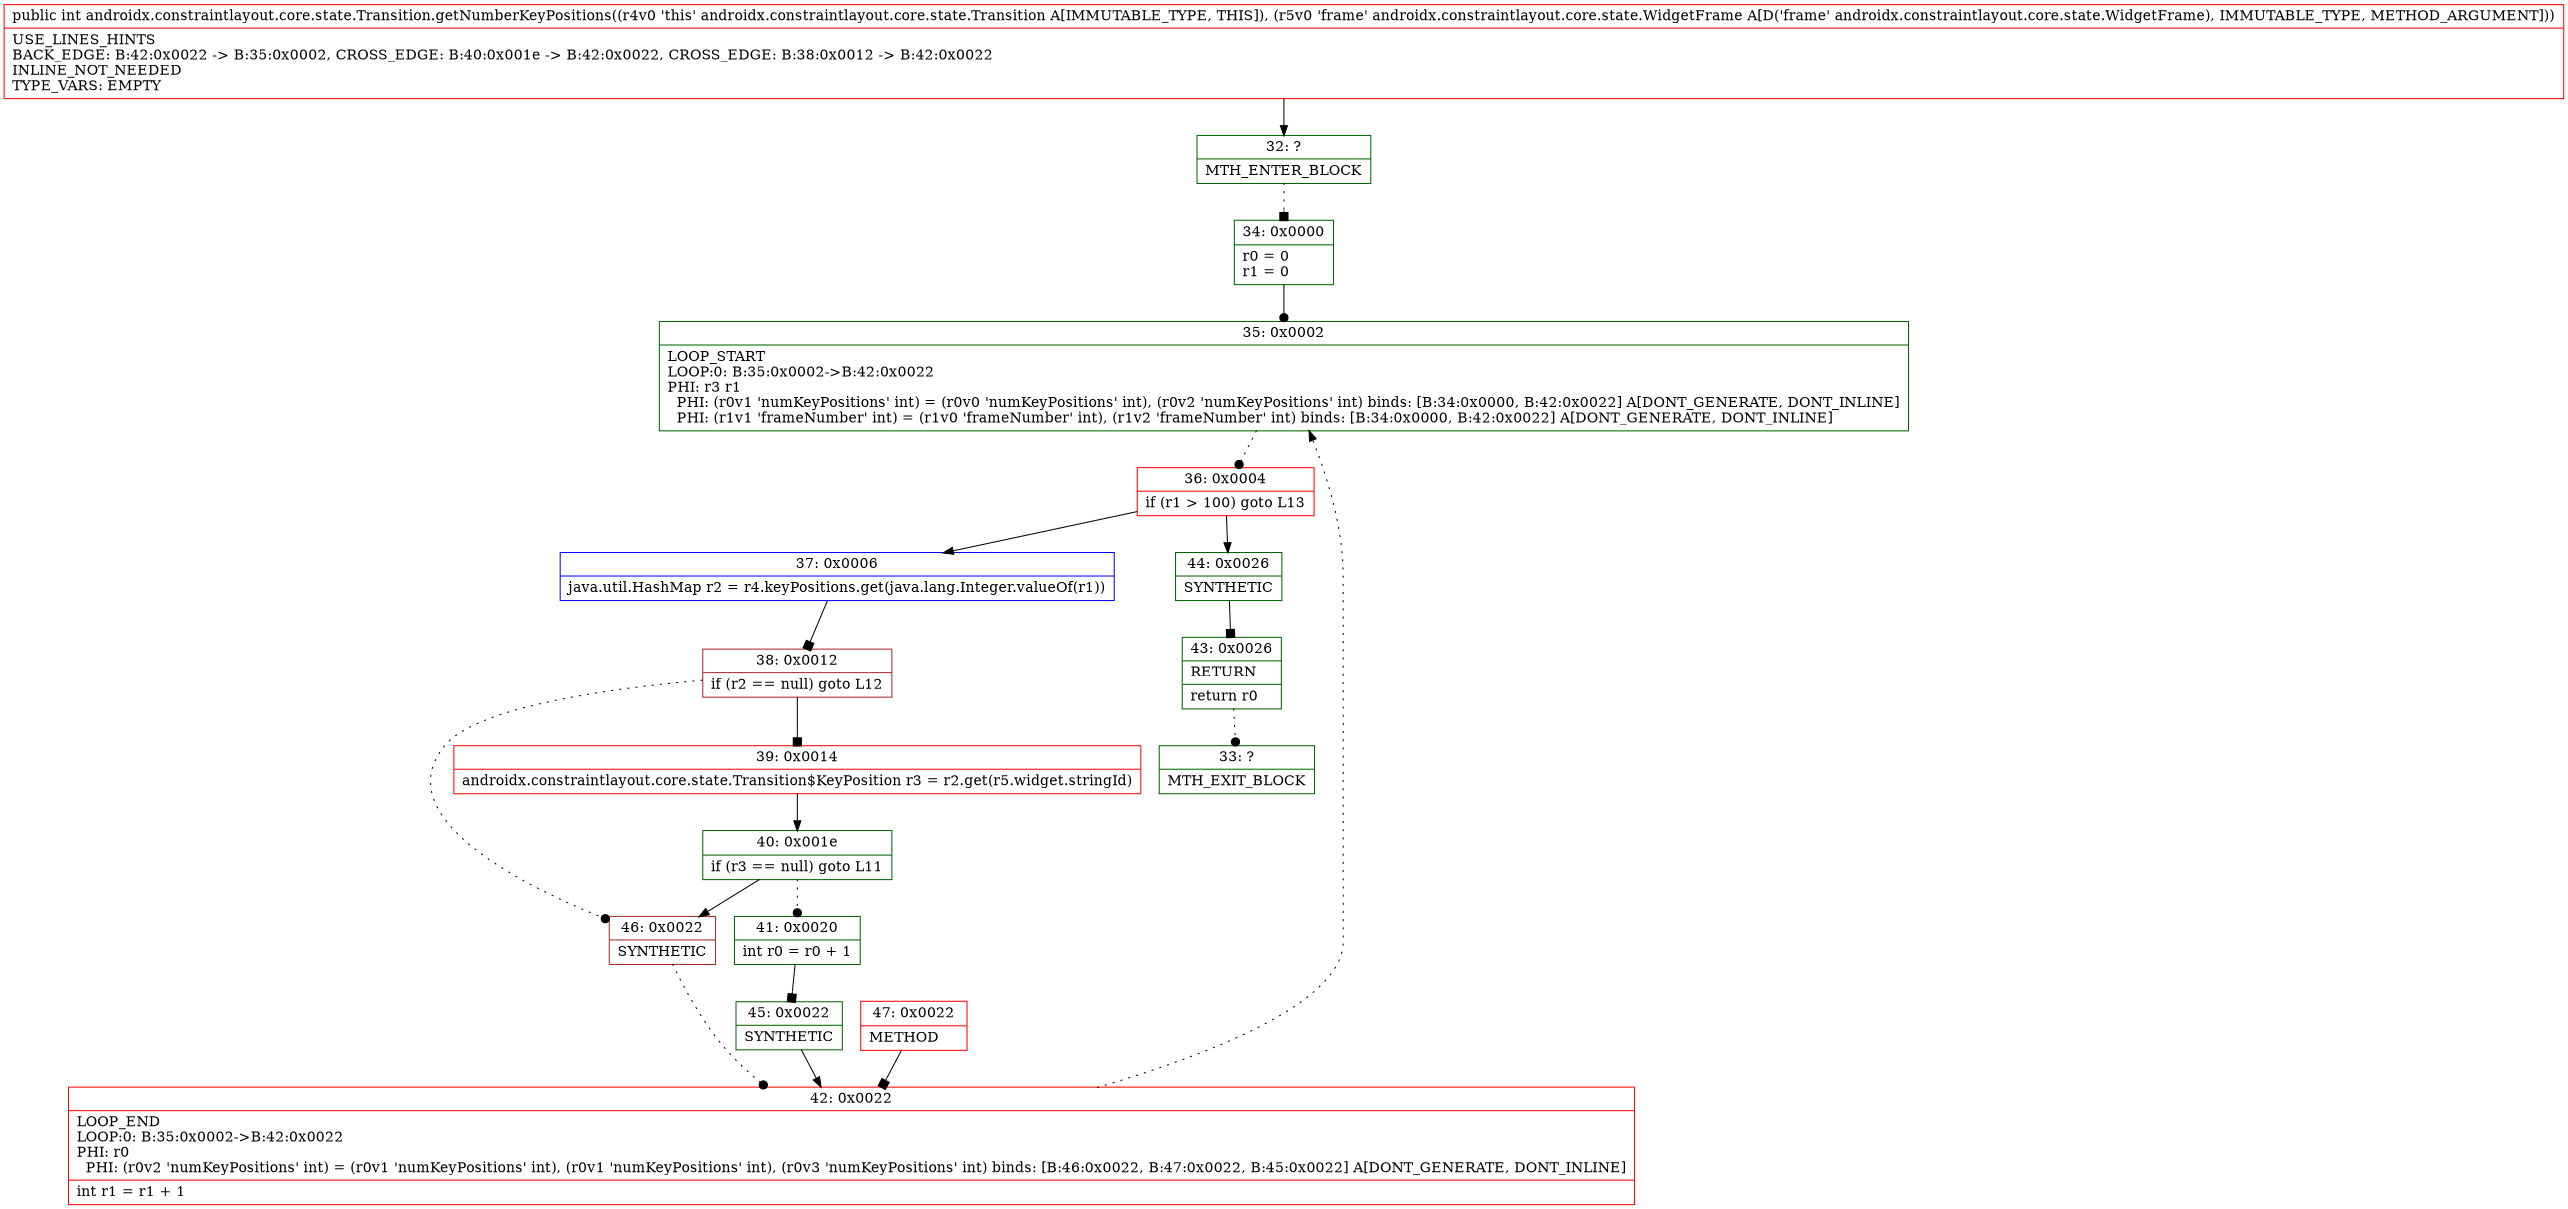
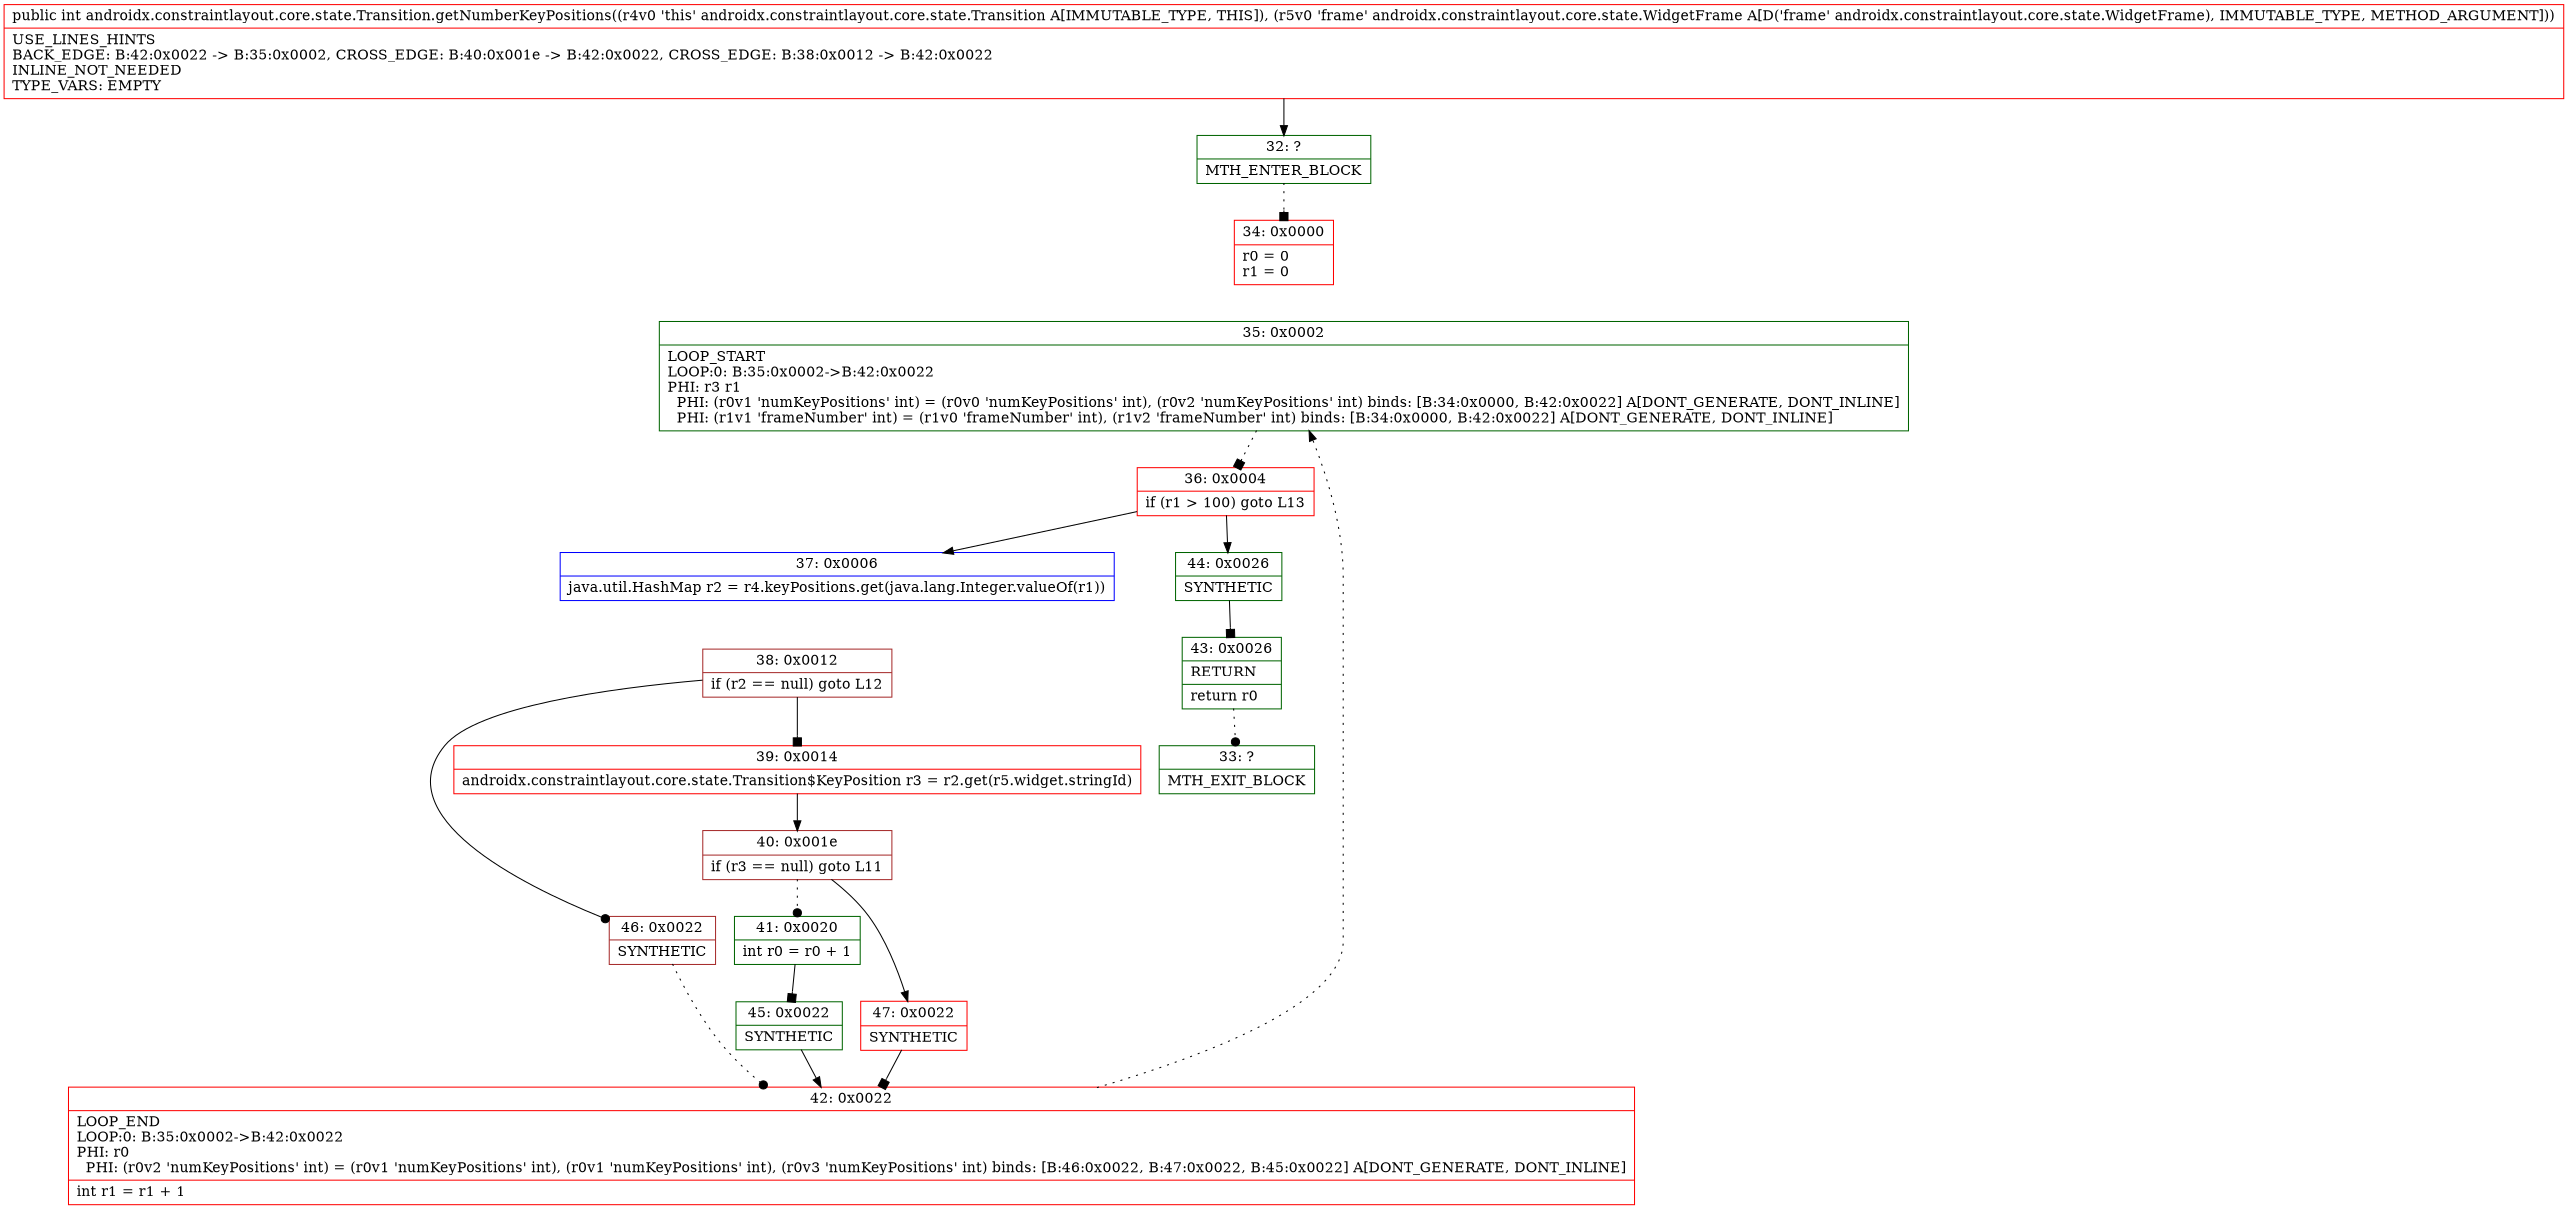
(1284, 252) -> (1284, 252)
(1284, 299) -> none
(1249, 446) -> (1249, 446)
(819, 620) -> none
(446, 744) -> (446, 744)
(797, 855) -> (797, 855)
(734, 895) -> (877, 929)
(904, 1038) -> (914, 1038)
